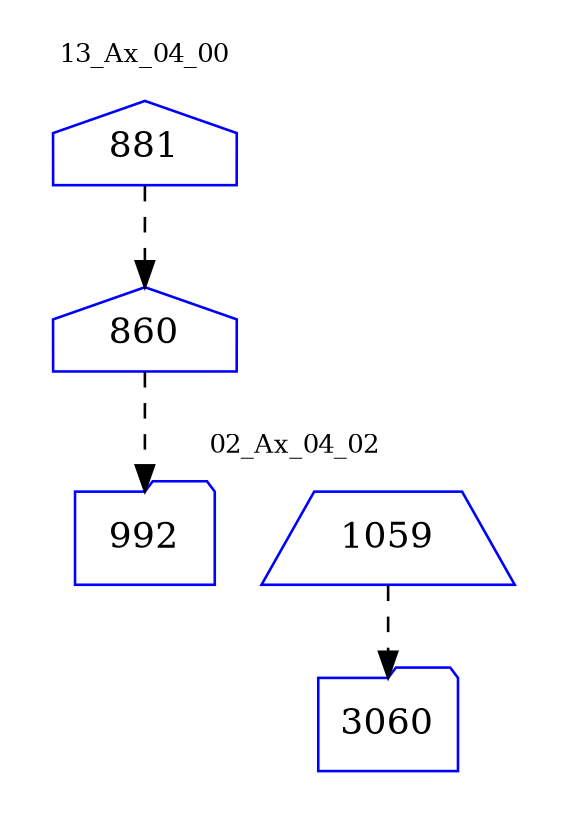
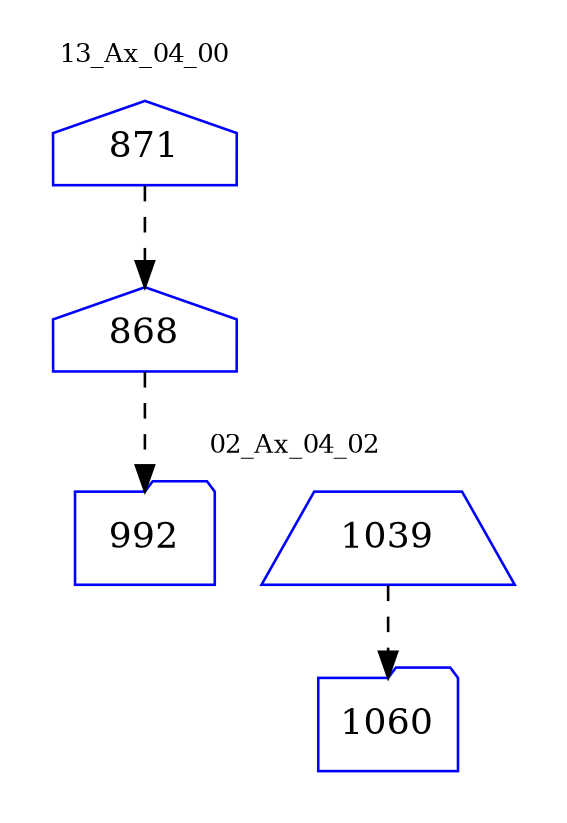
(145, 147) -> (145, 147)
(145, 334) -> (145, 334)
(388, 538) -> (388, 538)
(388, 725) -> (388, 725)
